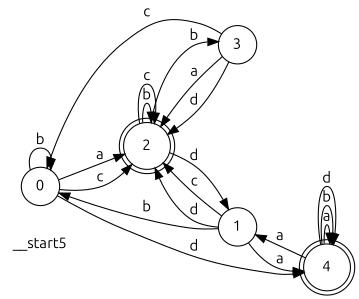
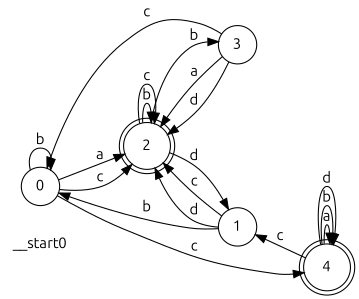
(280, 236) -> (280, 236)
(40, 244) -> (40, 244)
(194, 247) -> (194, 247)
(267, 262) -> none
